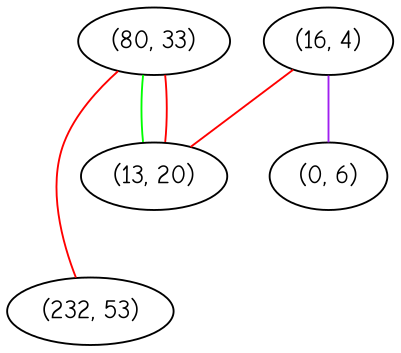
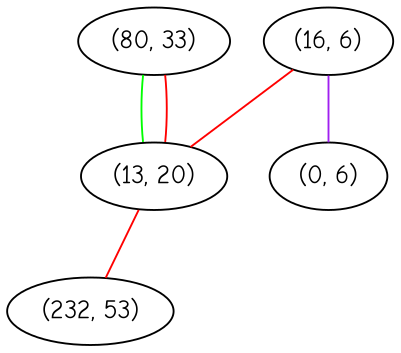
(328, 41) -> (328, 41)
(58, 166) -> (122, 244)
